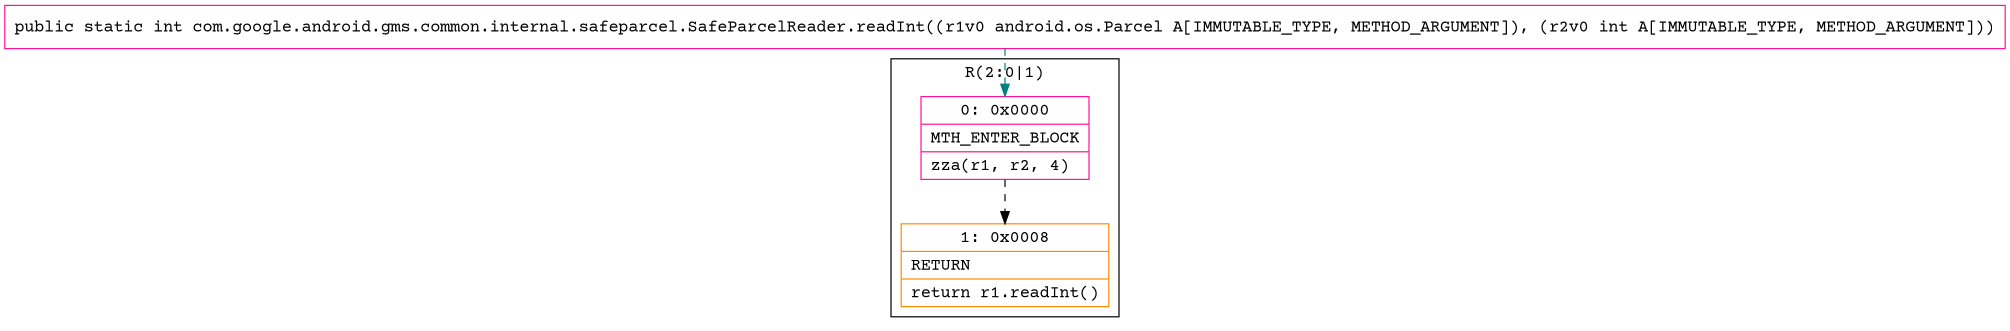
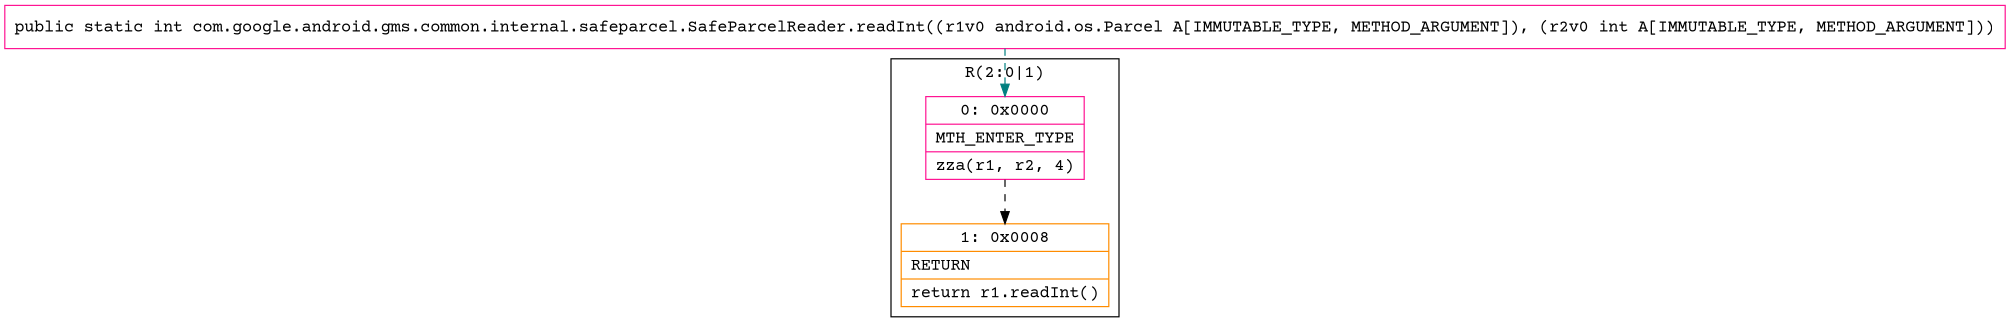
(1005, 137) -> (1005, 137)
